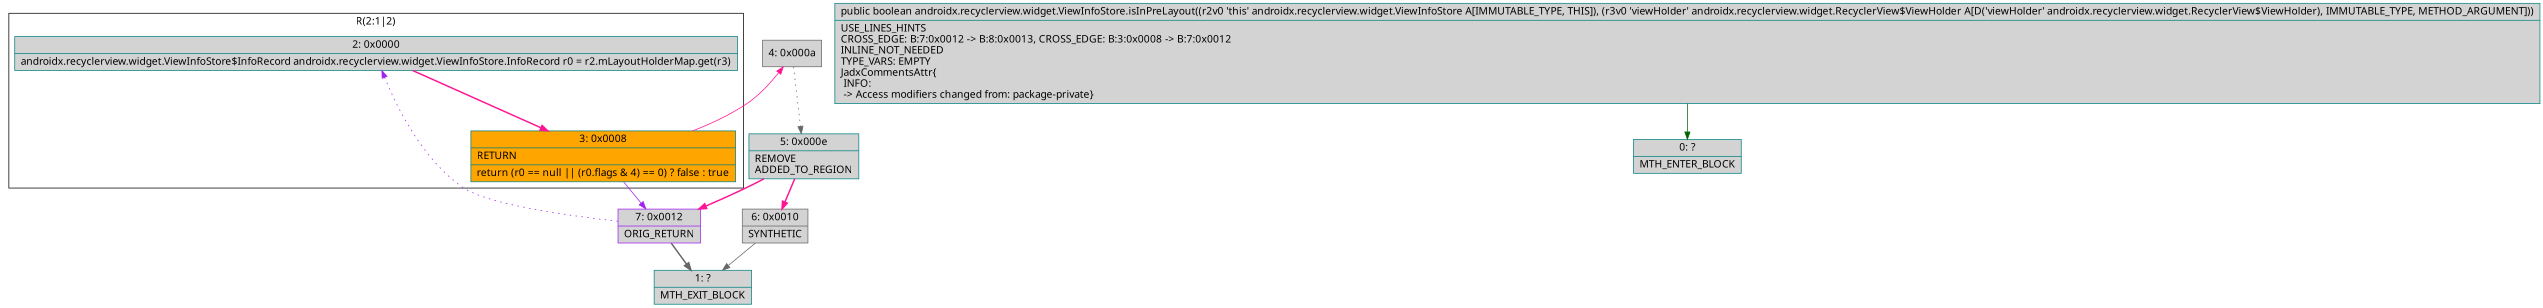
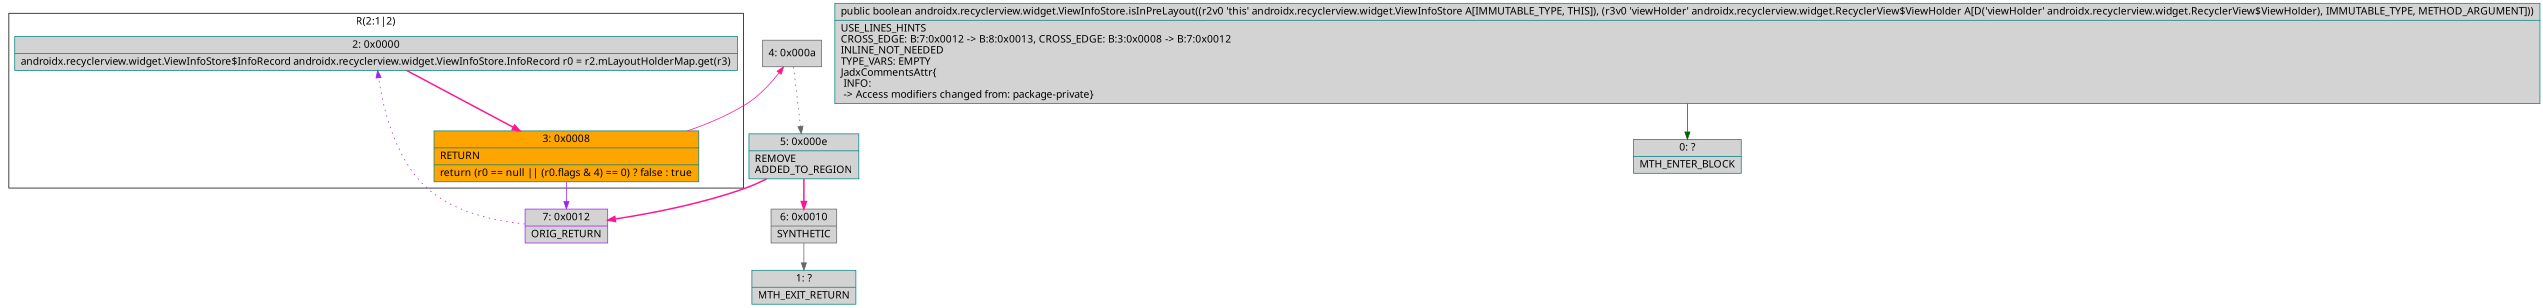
(679, 254) -> none
(703, 295) -> (804, 295)
